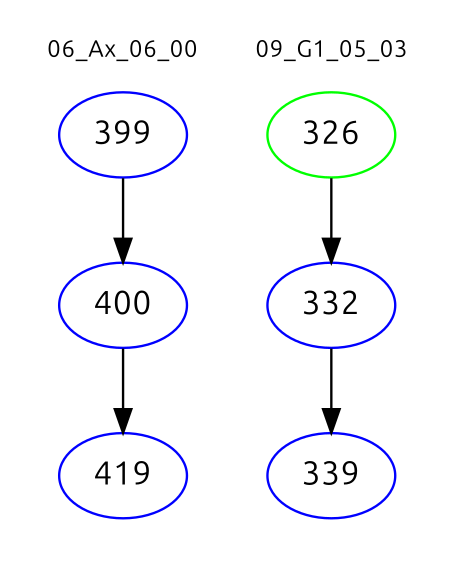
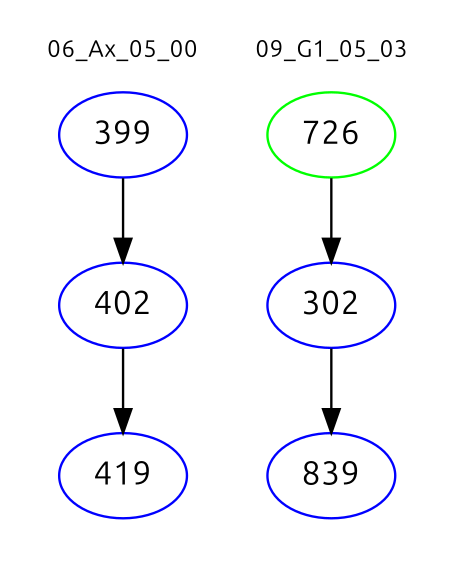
(123, 51) -> (123, 51)
(331, 135) -> (331, 135)
(123, 305) -> (123, 305)
(331, 305) -> (331, 305)
(331, 476) -> (331, 476)
